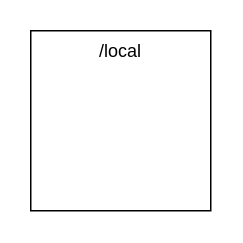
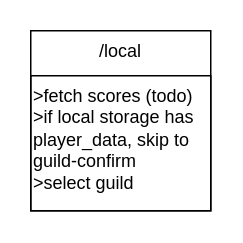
none -> (121, 143)
